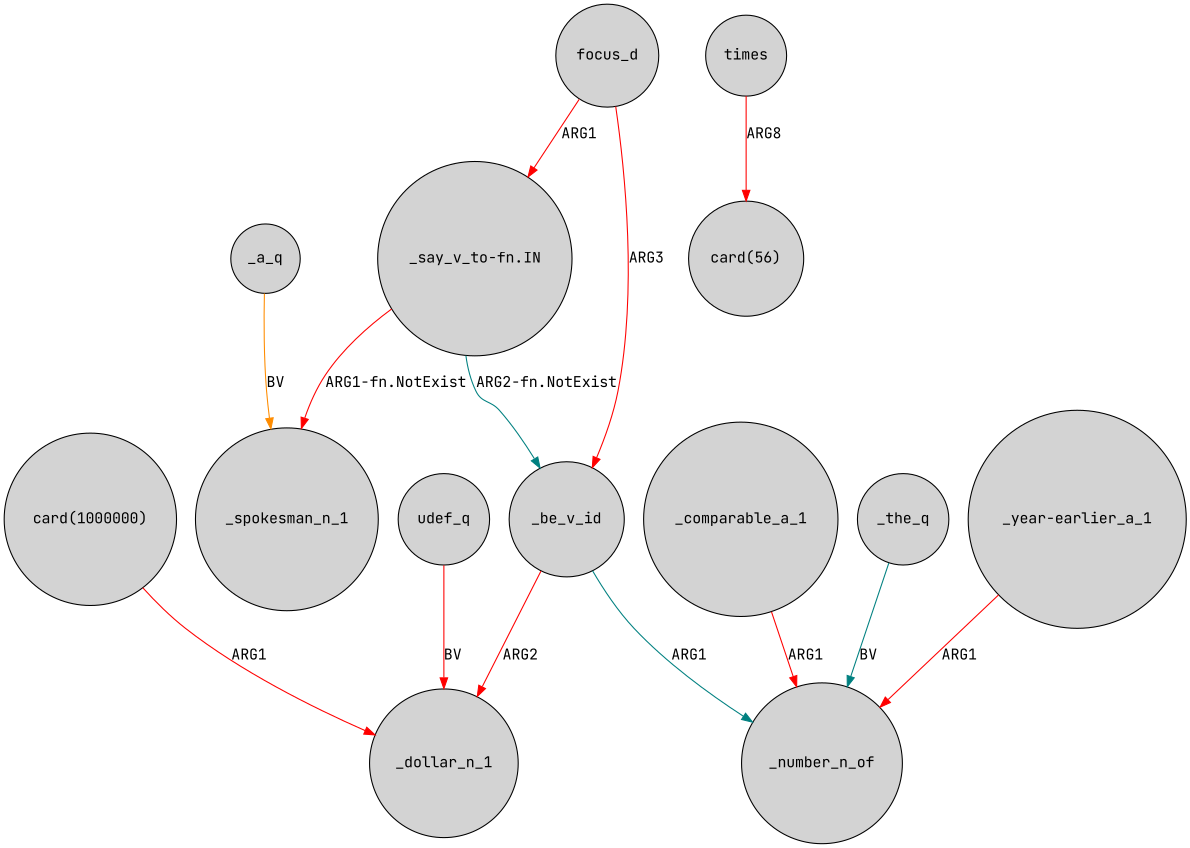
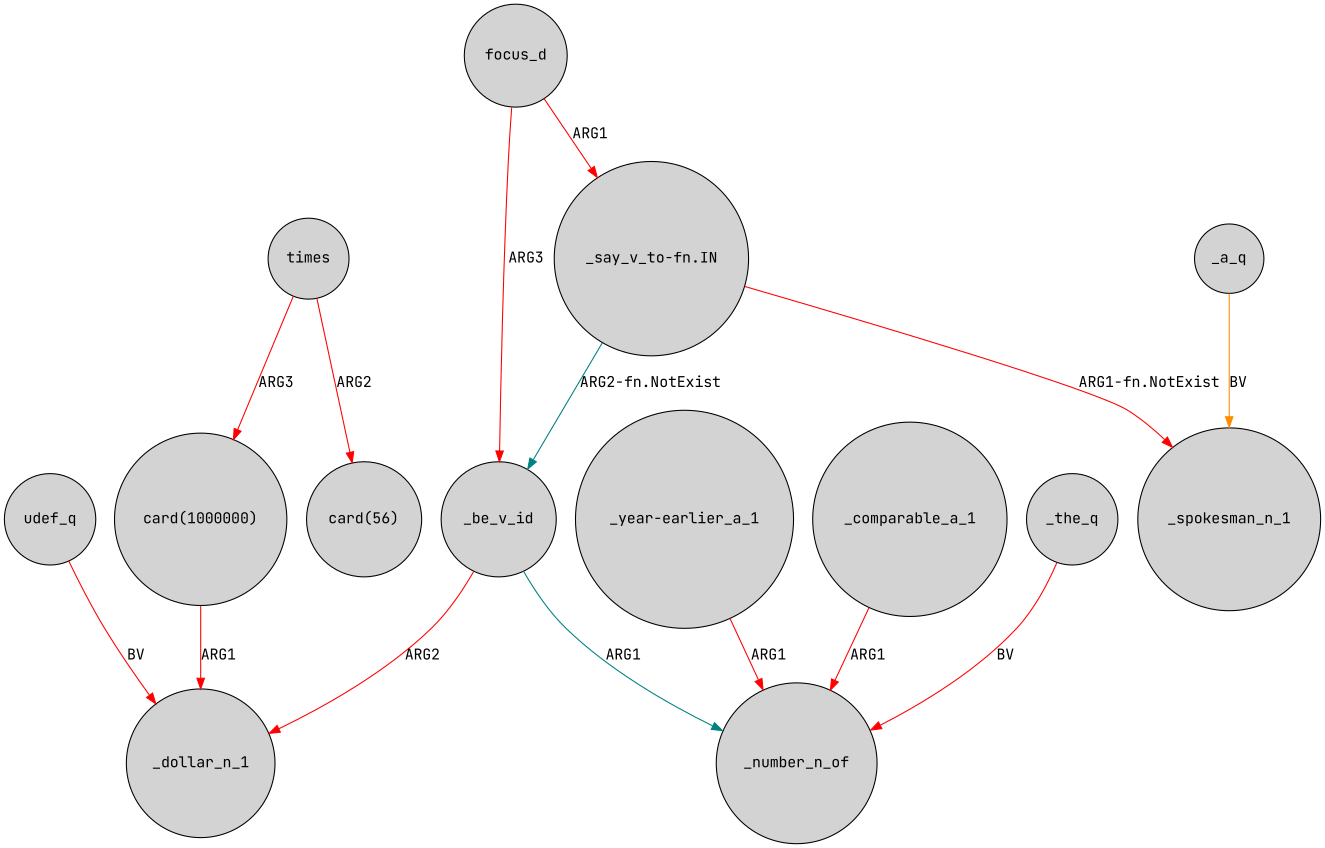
(764, 134) -> (354, 383)
none -> (265, 363)
(870, 620) -> (983, 659)
